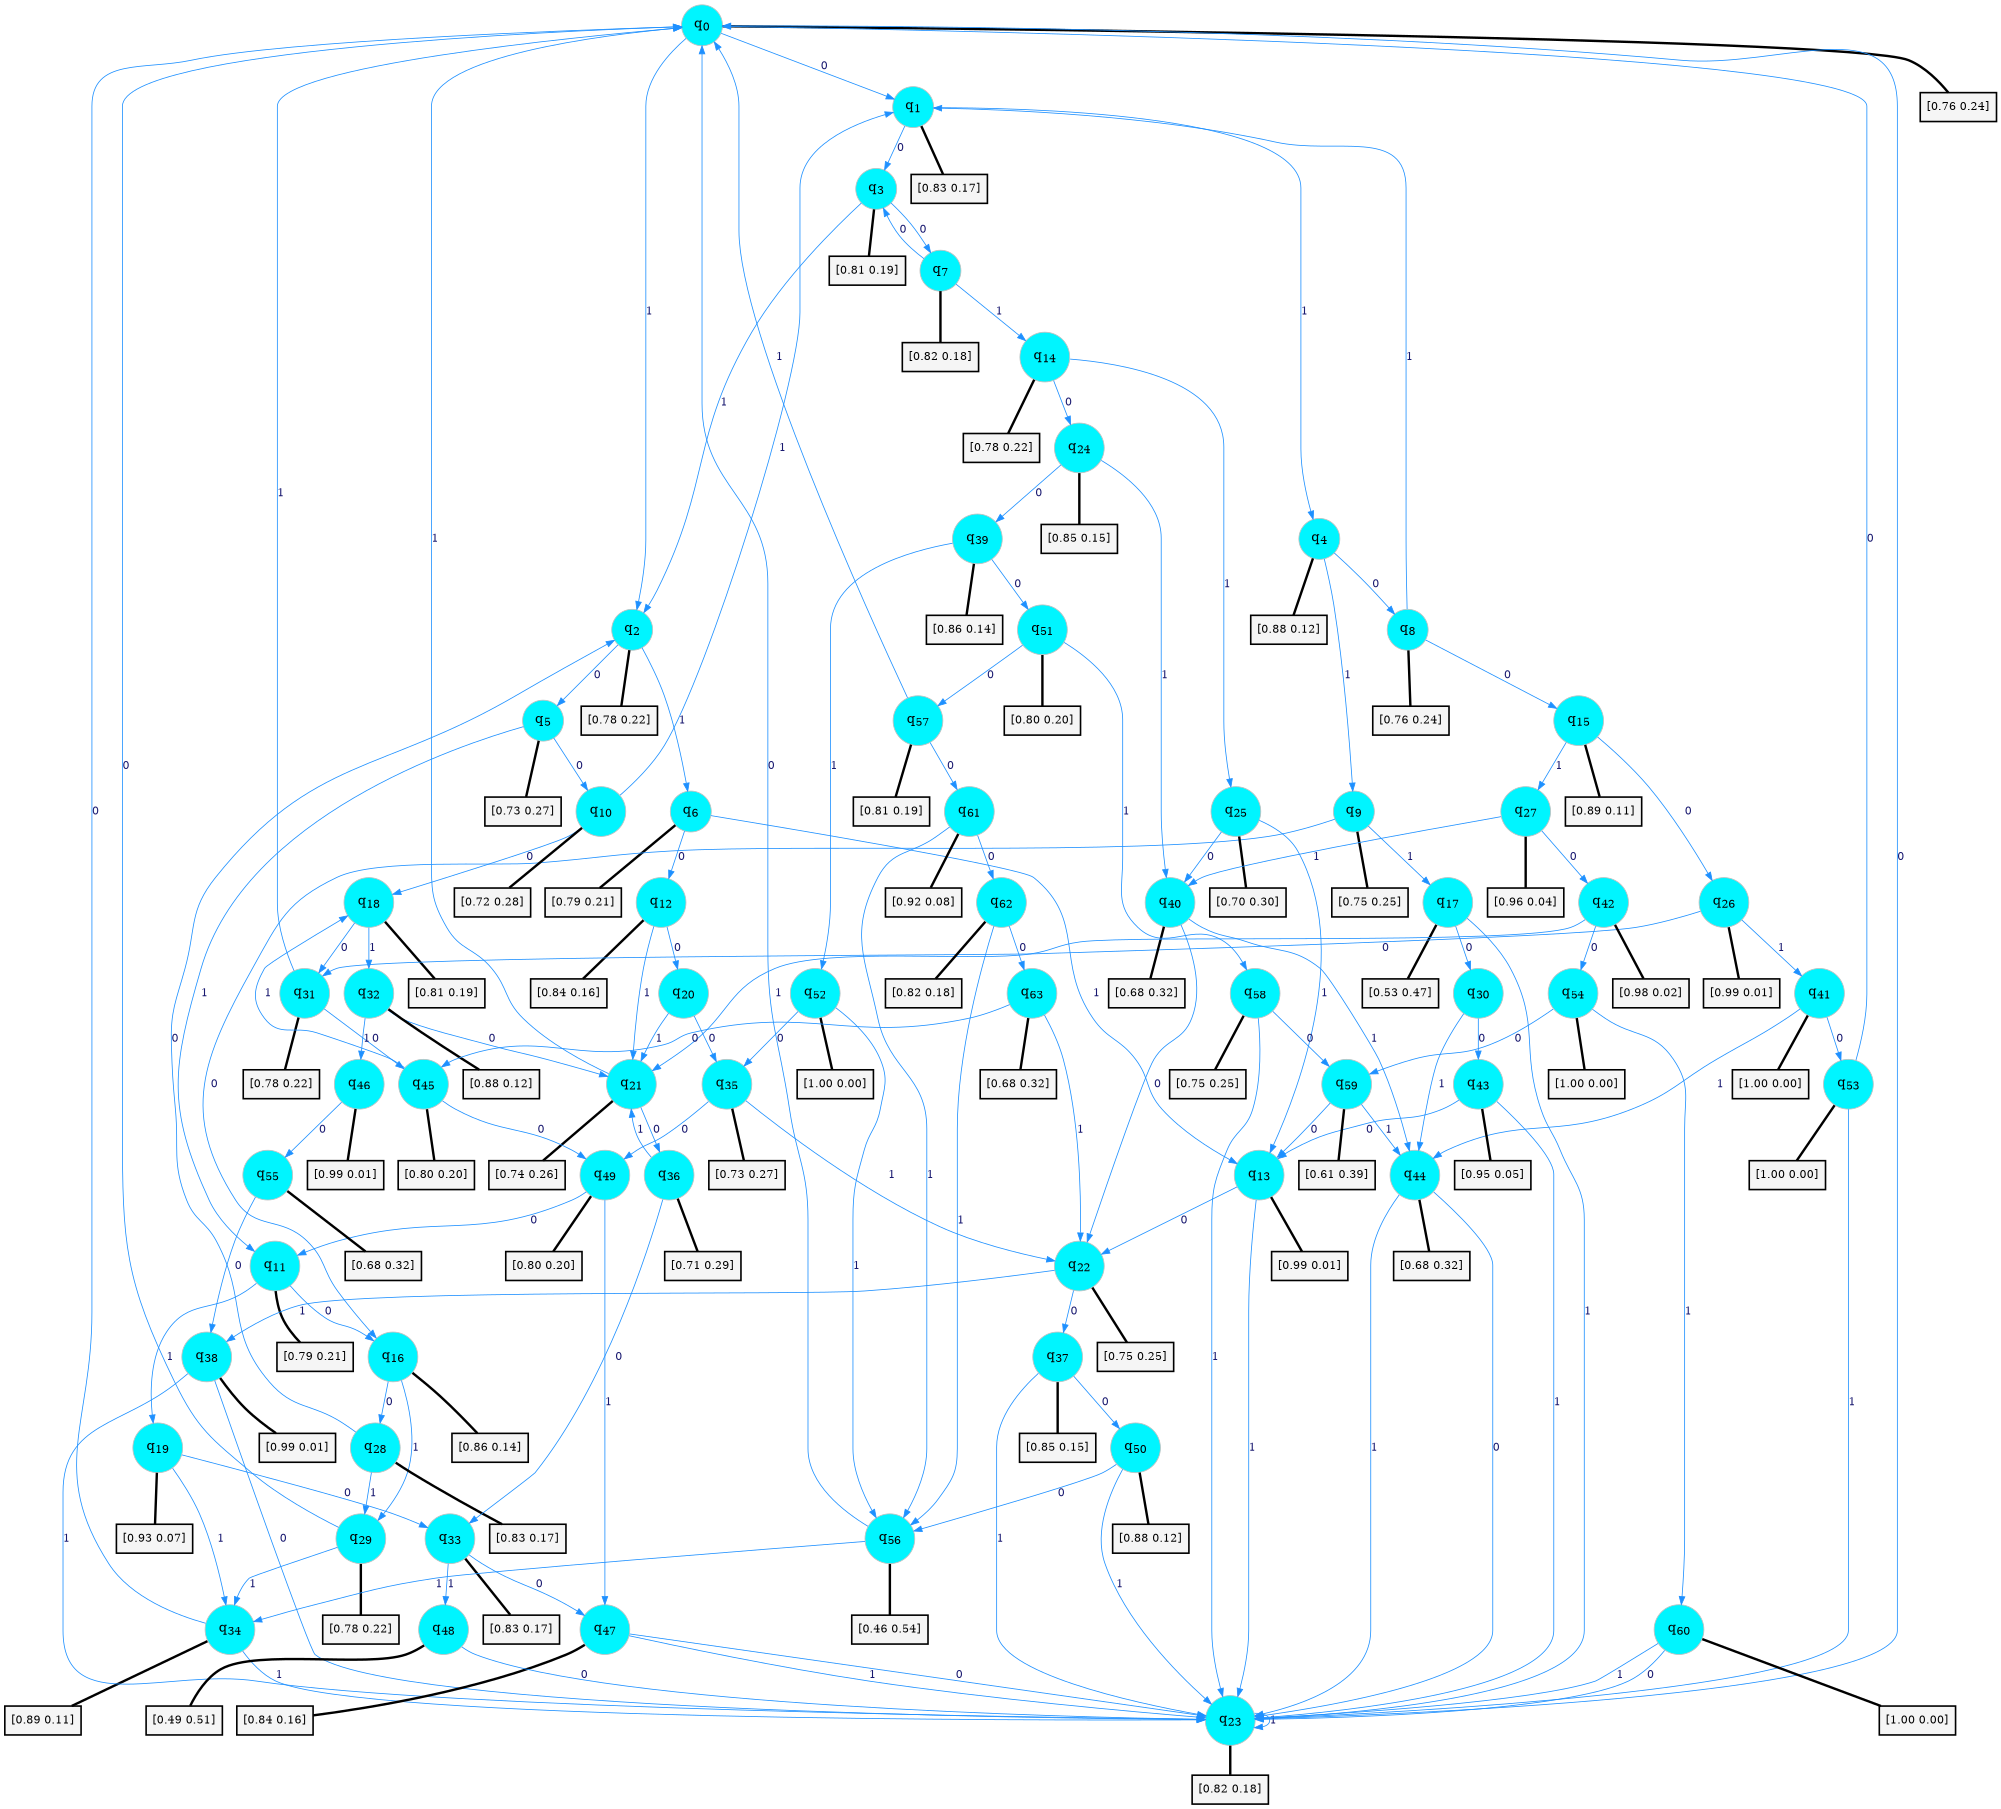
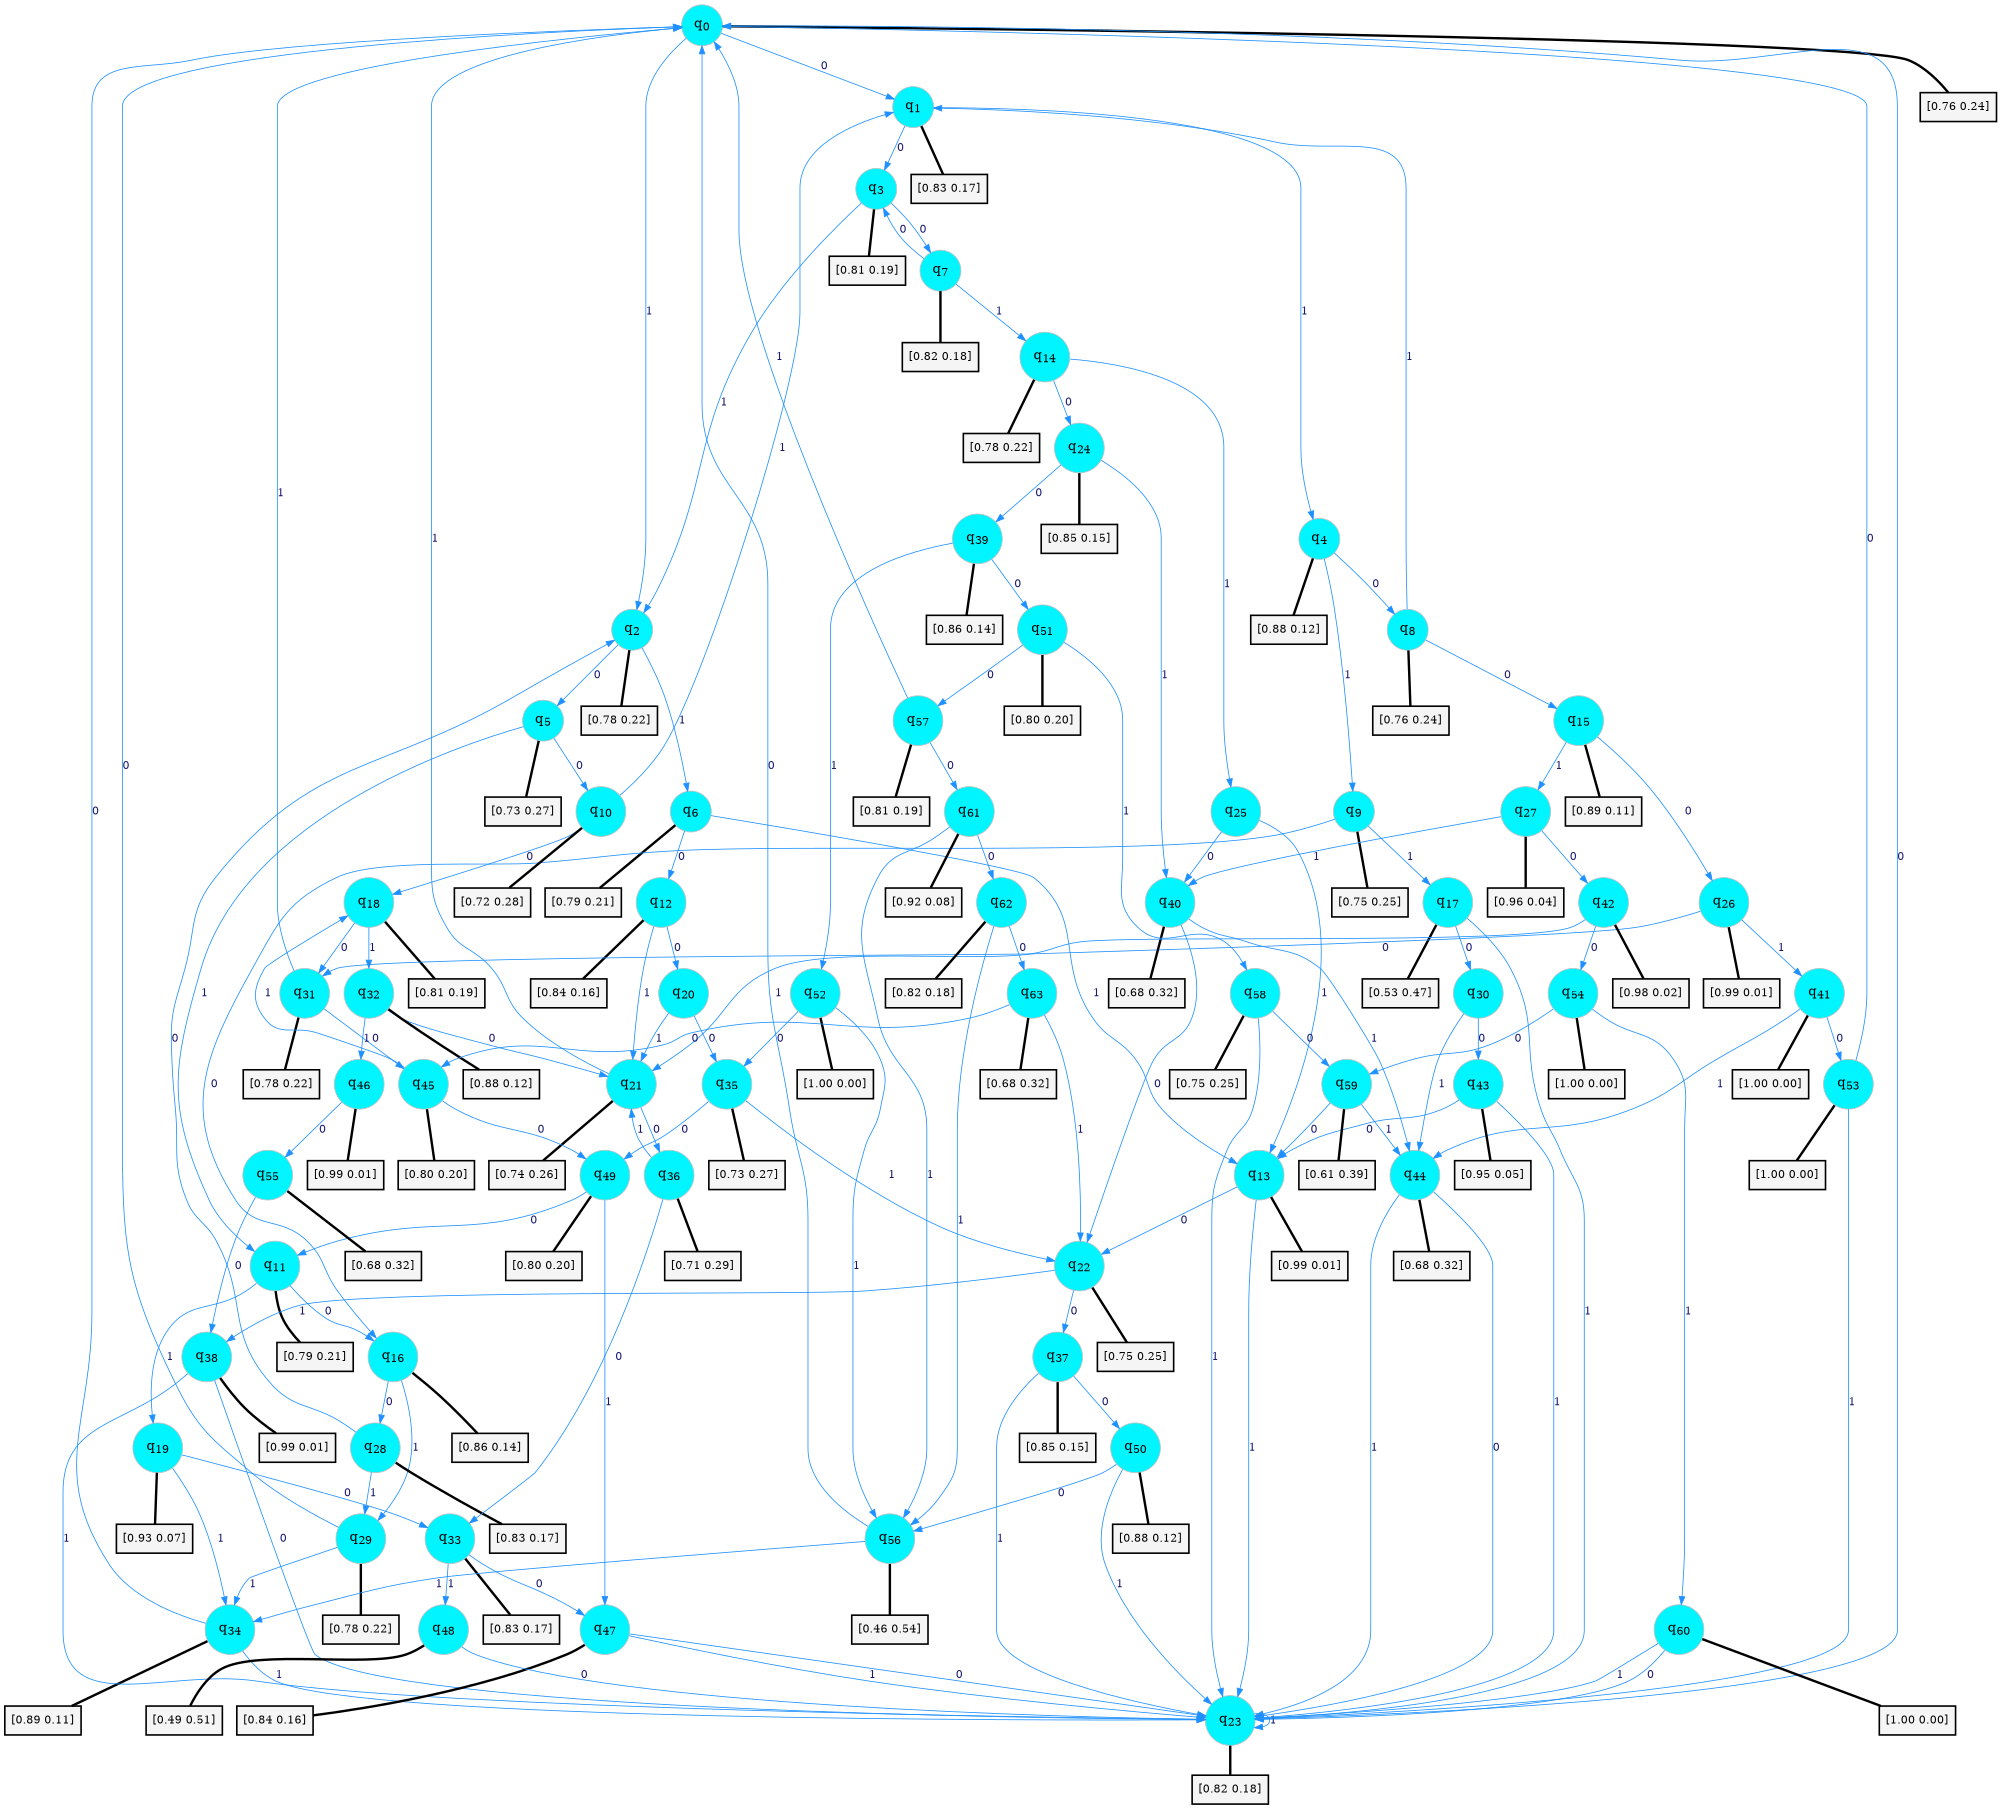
(1248, 902) -> none
